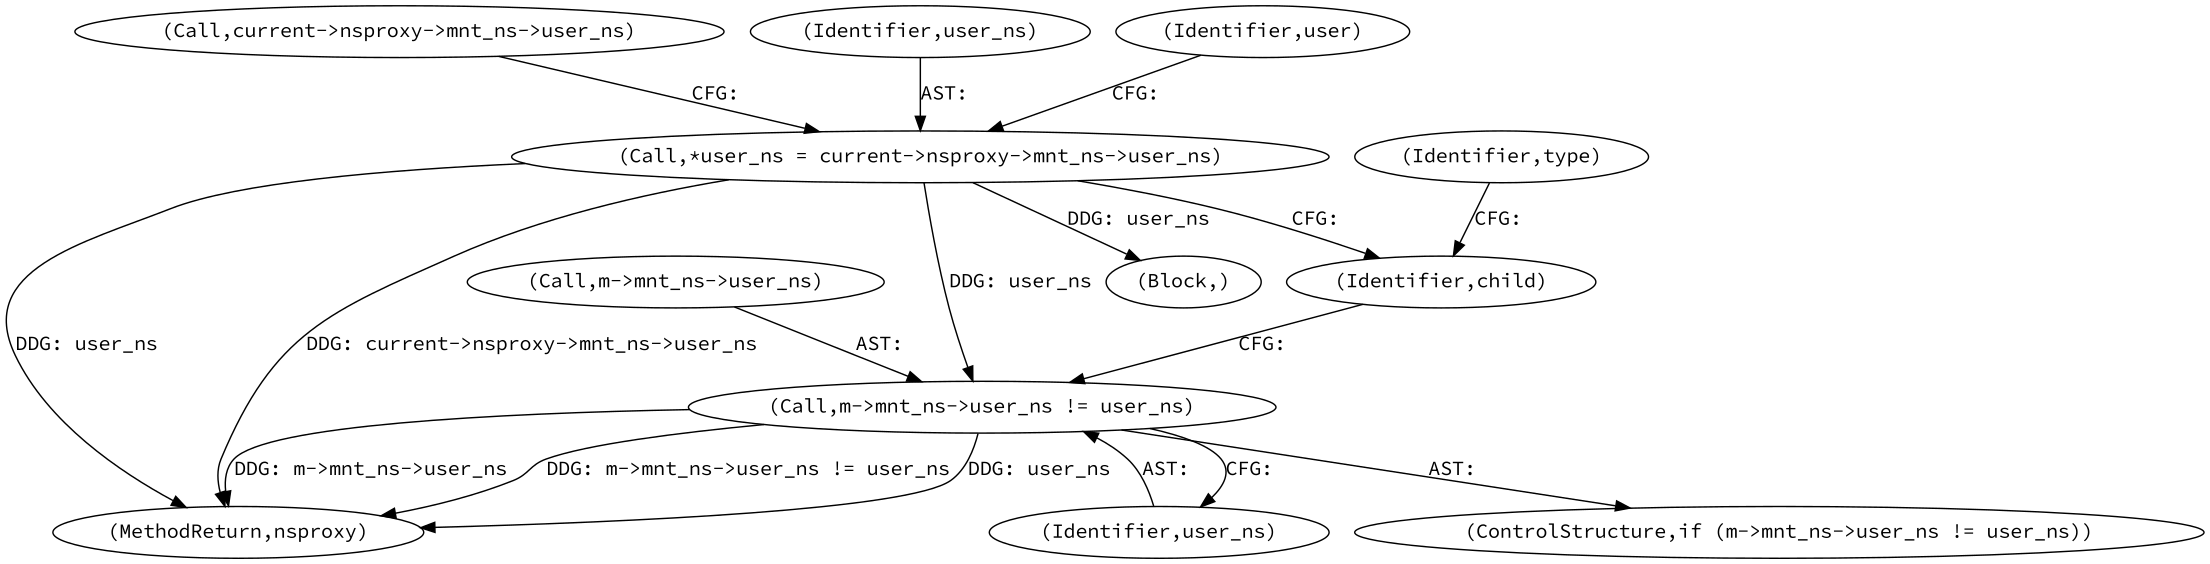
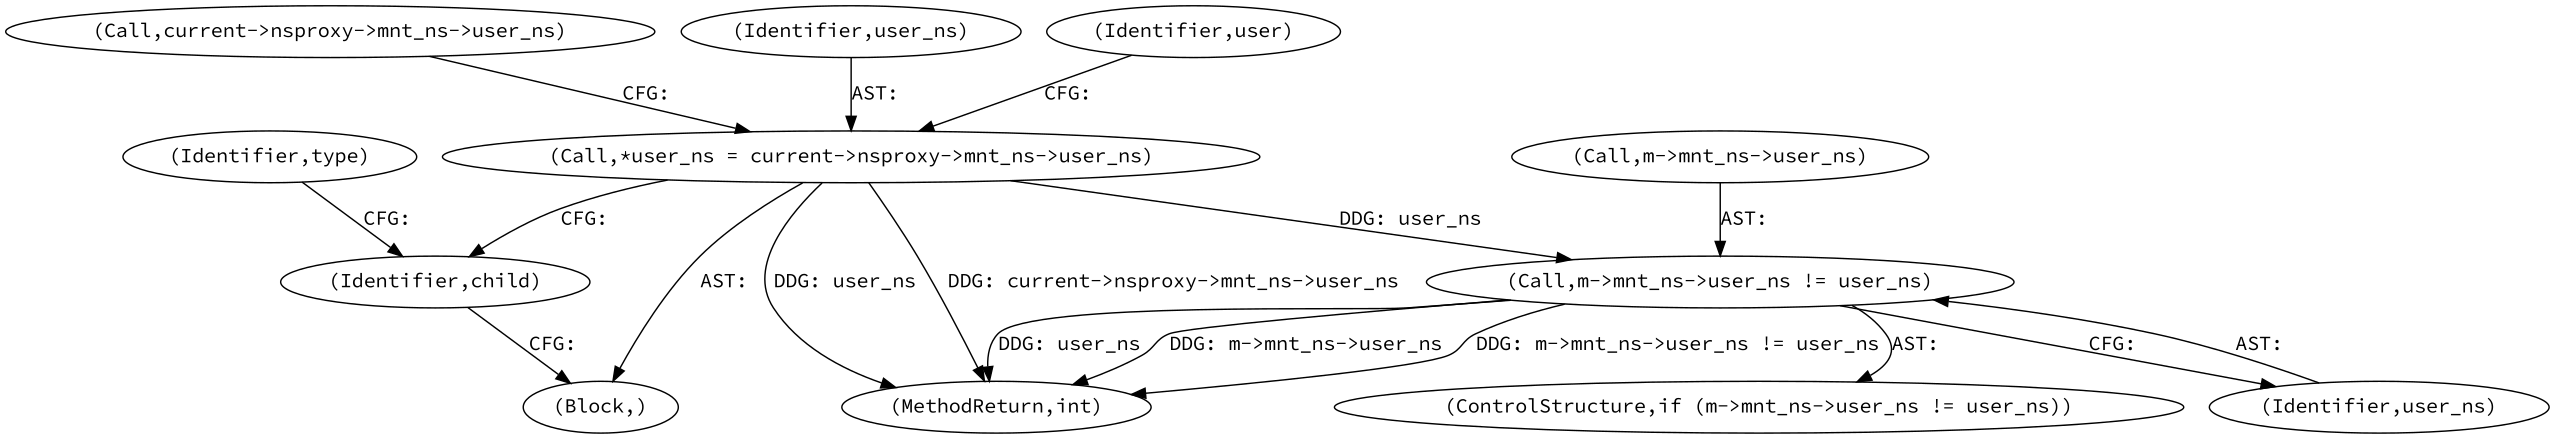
(1139, 219) -> (730, 282)
(1223, 342) -> (513, 341)
(238, 532) -> (996, 407)
